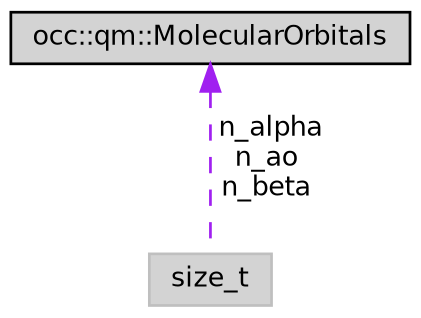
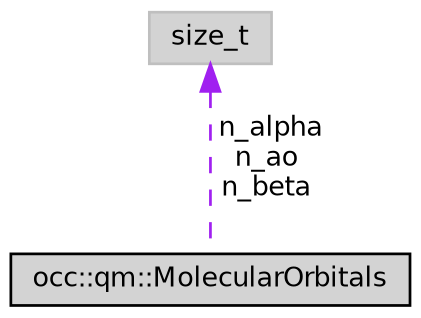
(210, 173) -> (210, 173)
